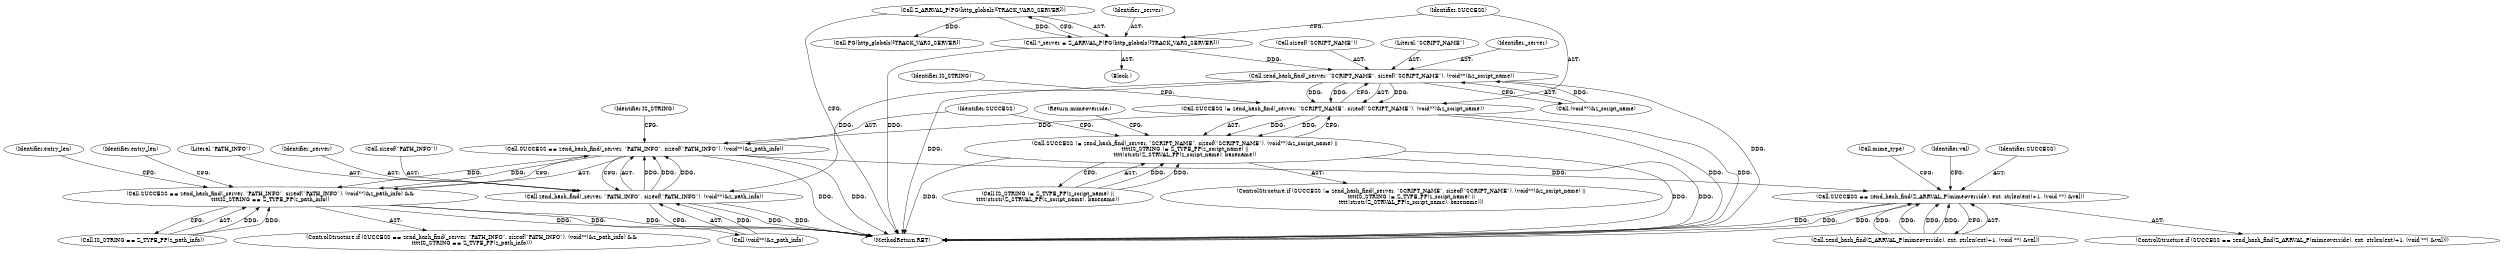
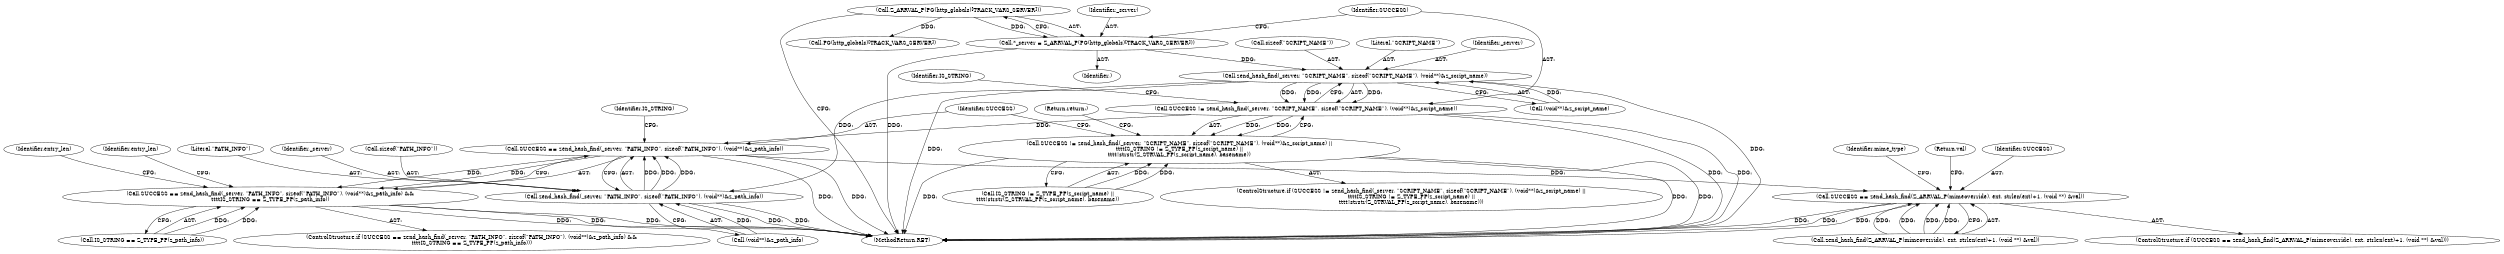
(1122, 76) -> (1097, 76)
(1080, 109) -> (1066, 109)
(1881, 149) -> (1876, 149)
(1950, 149) -> (1950, 149)
